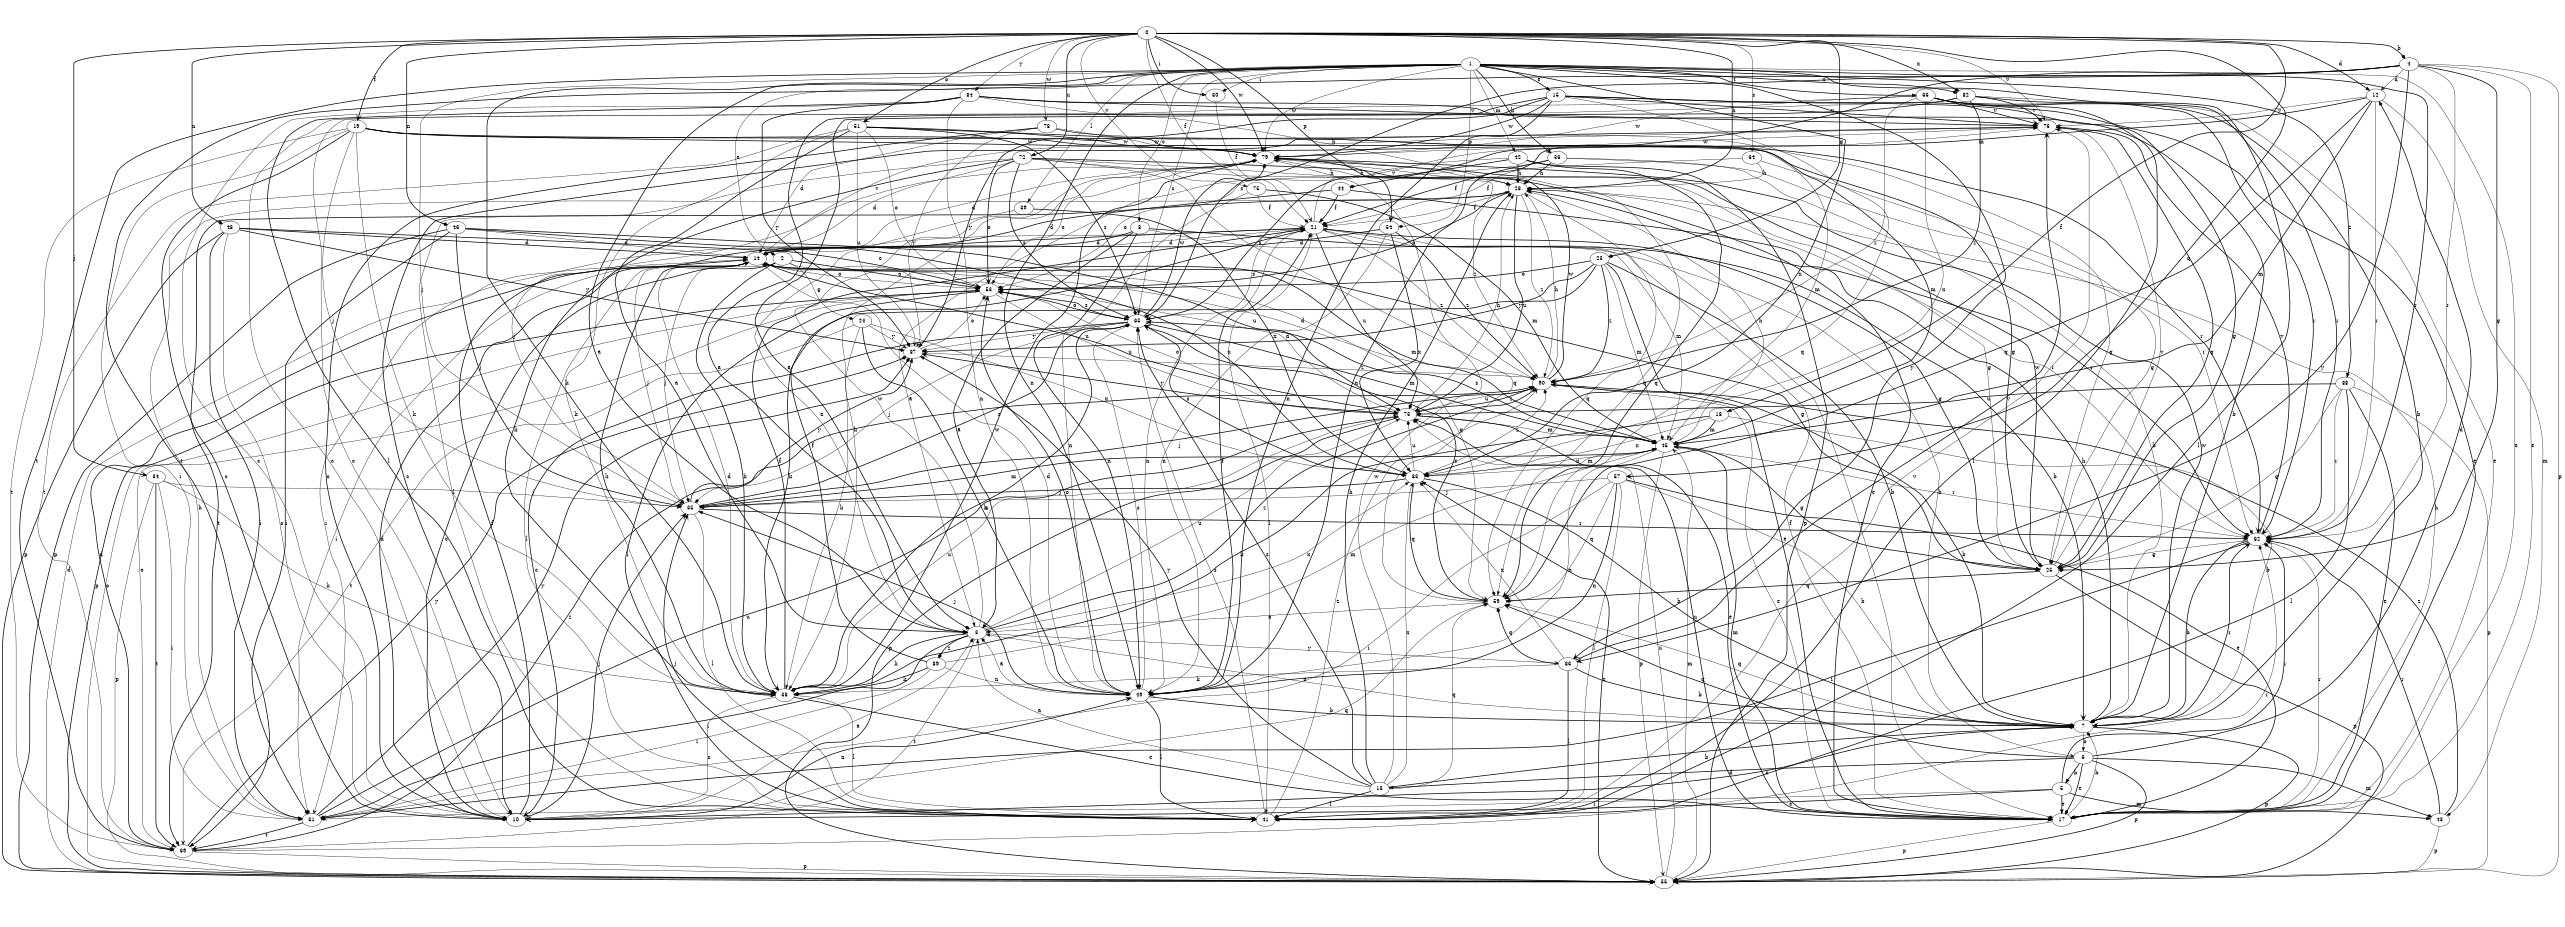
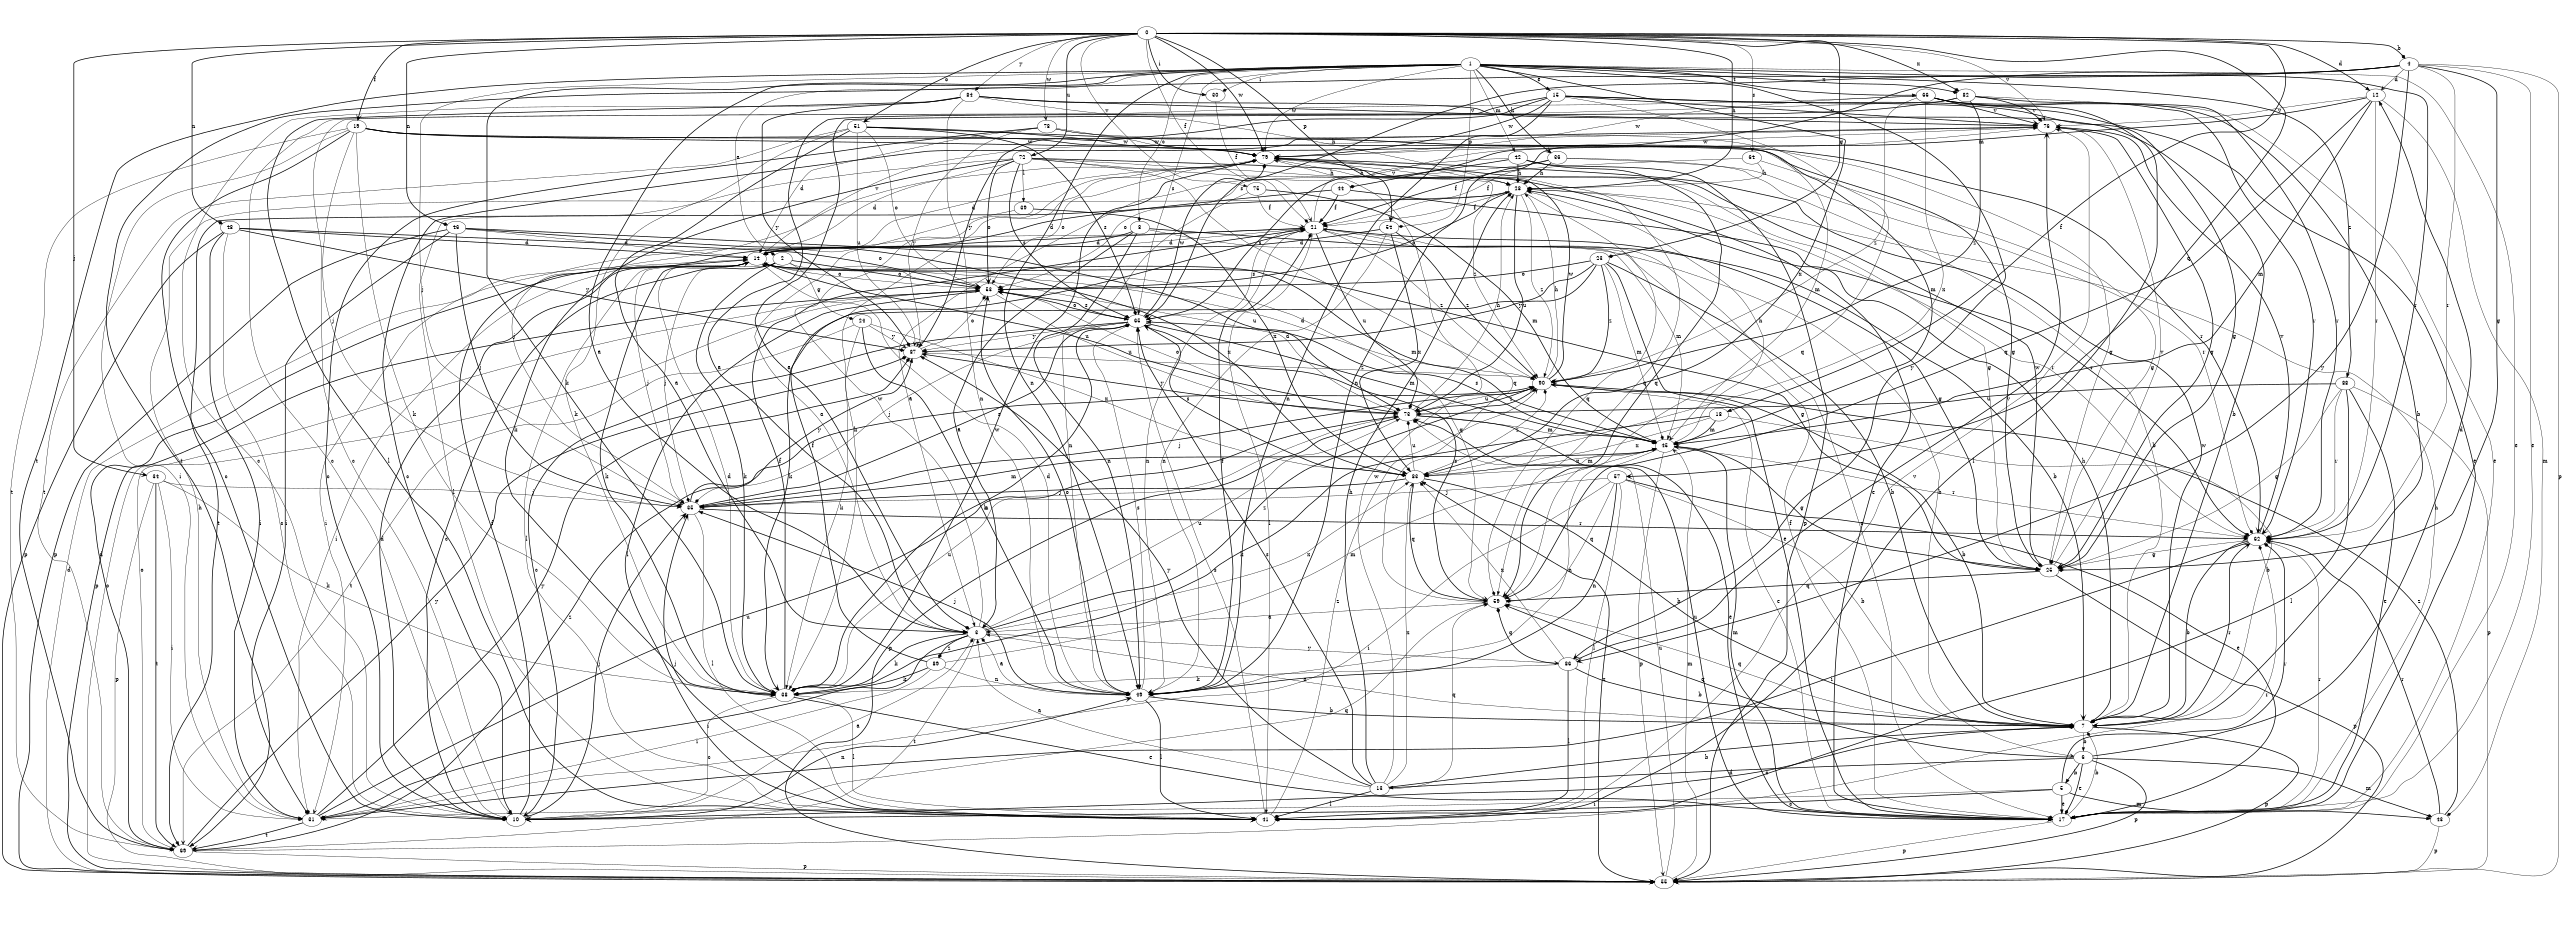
(1133, 81) -> (1023, 181)
(2228, 405) -> none
